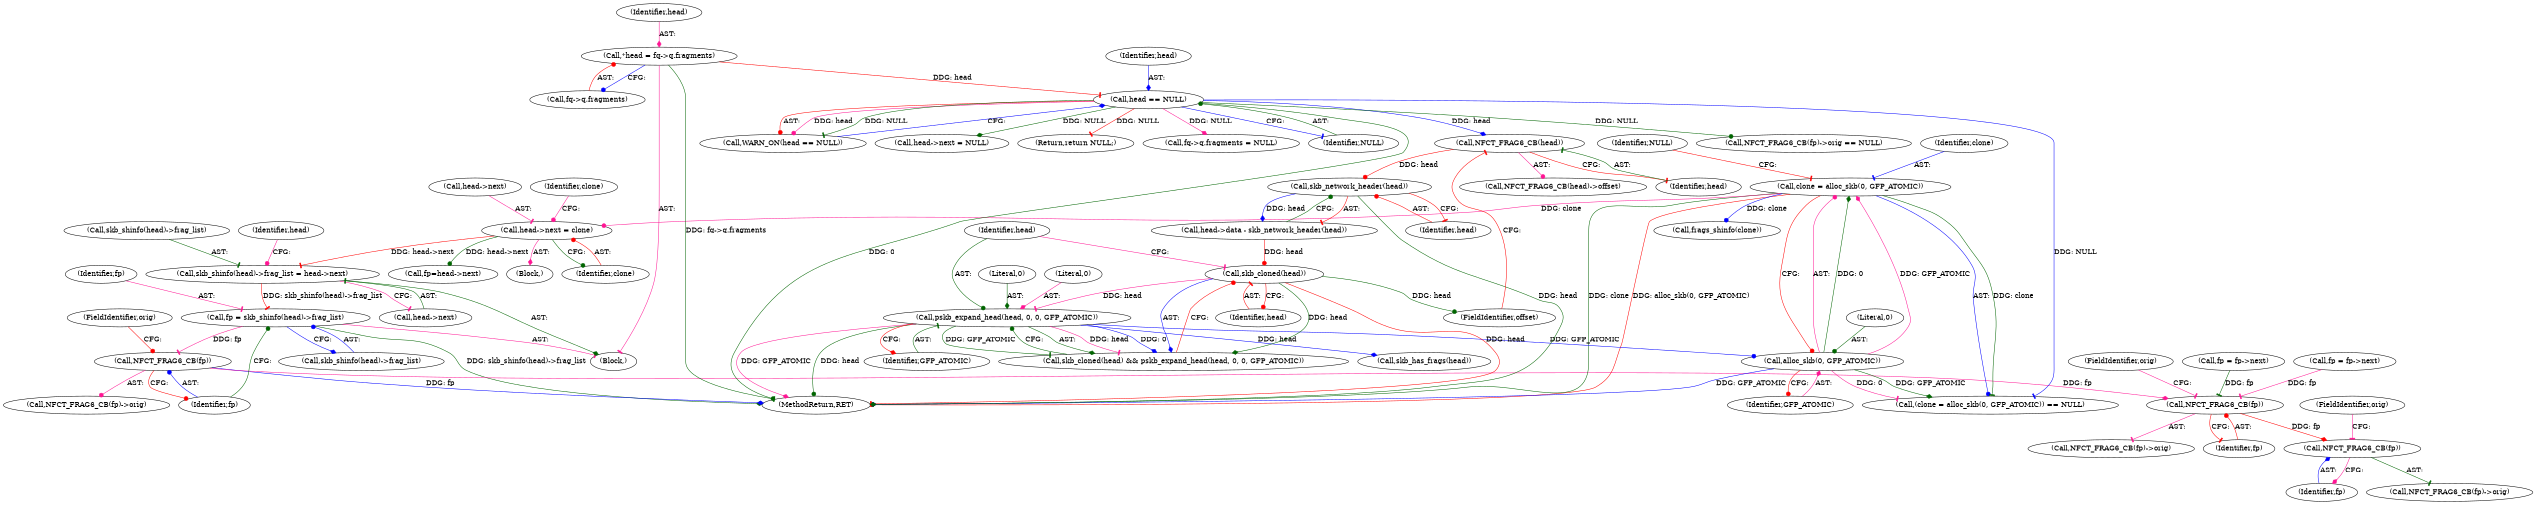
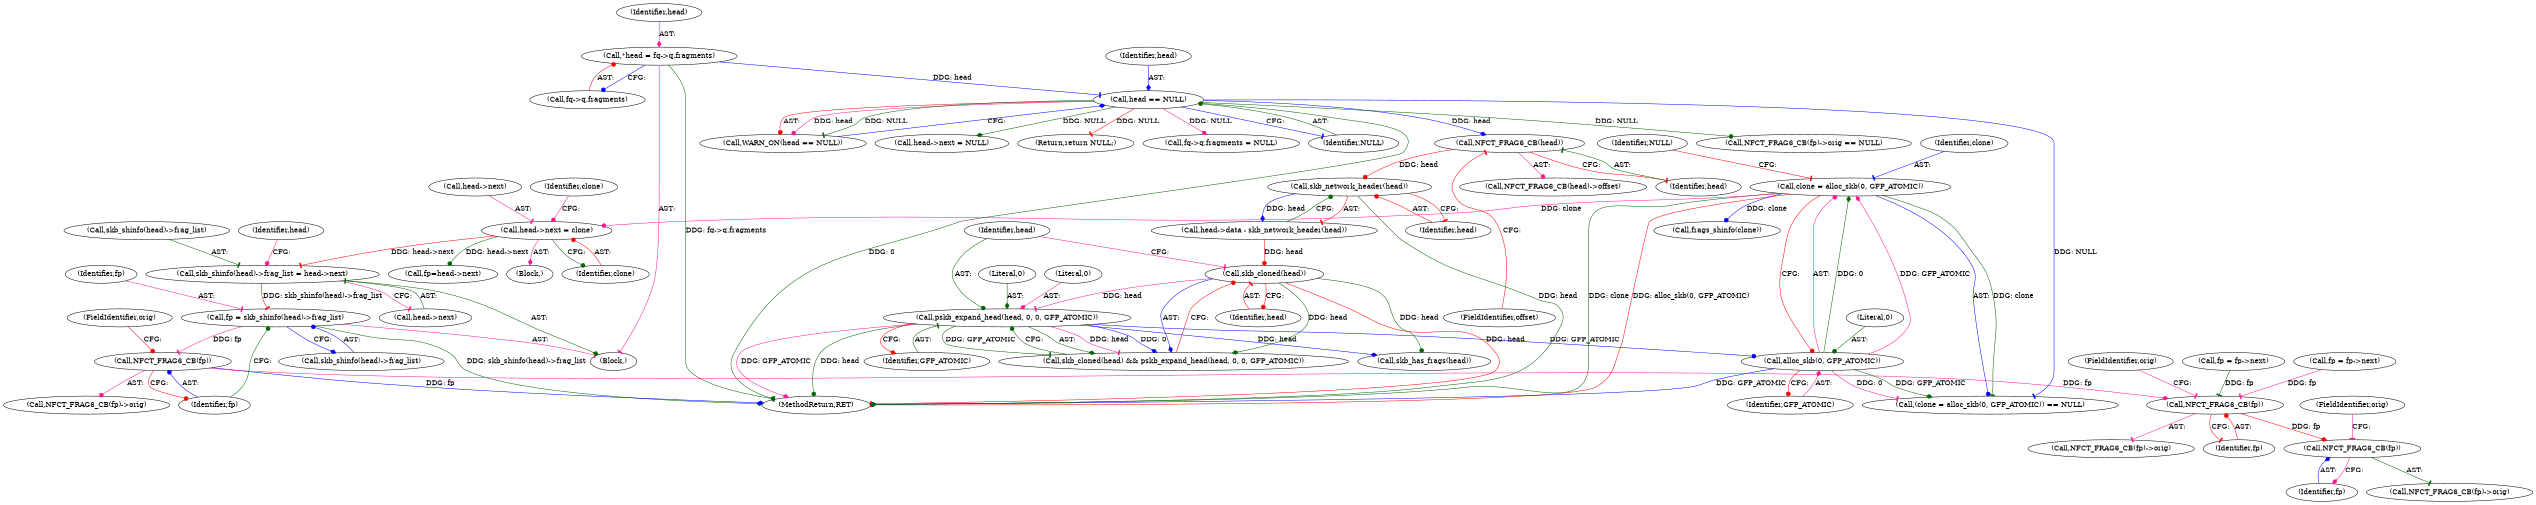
(909, 78) -> (909, 78)
(1389, 288) -> (1382, 295)
